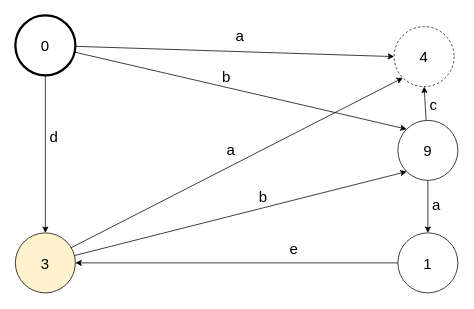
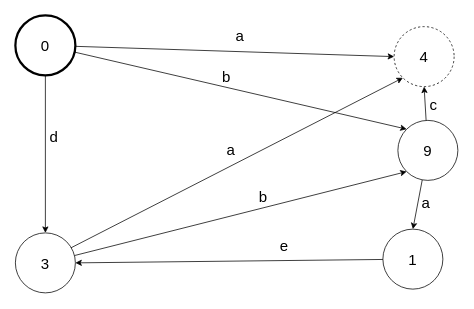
(45, 263) -> (45, 263)
(428, 263) -> (413, 259)
